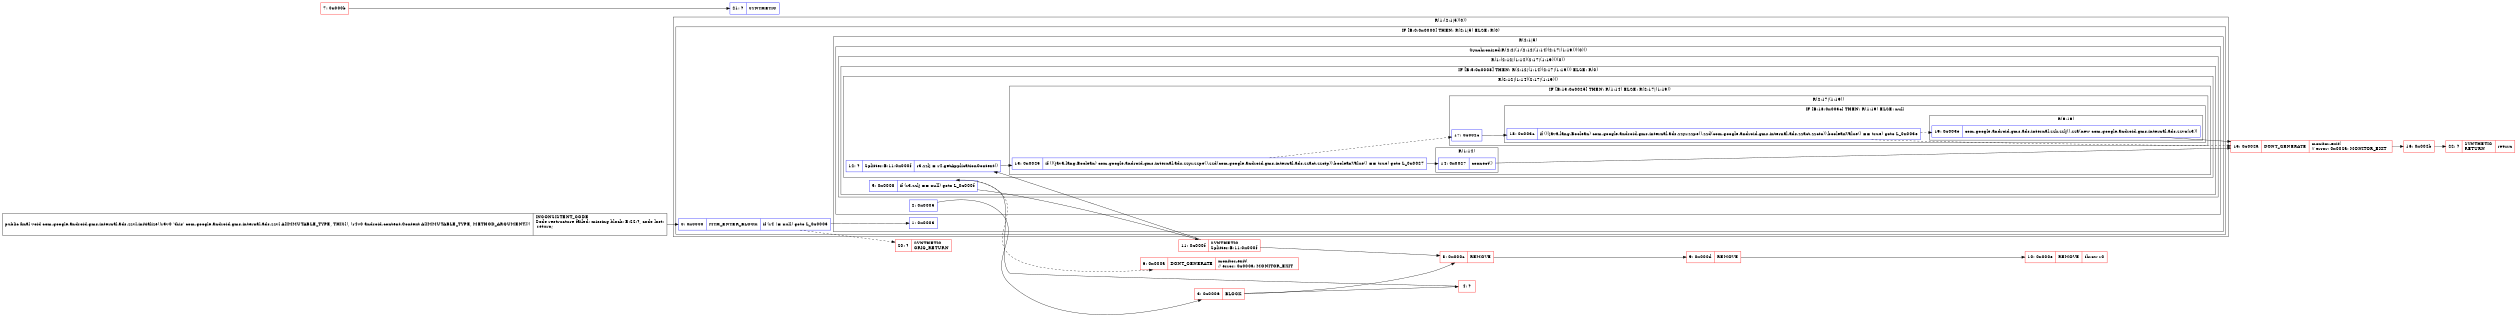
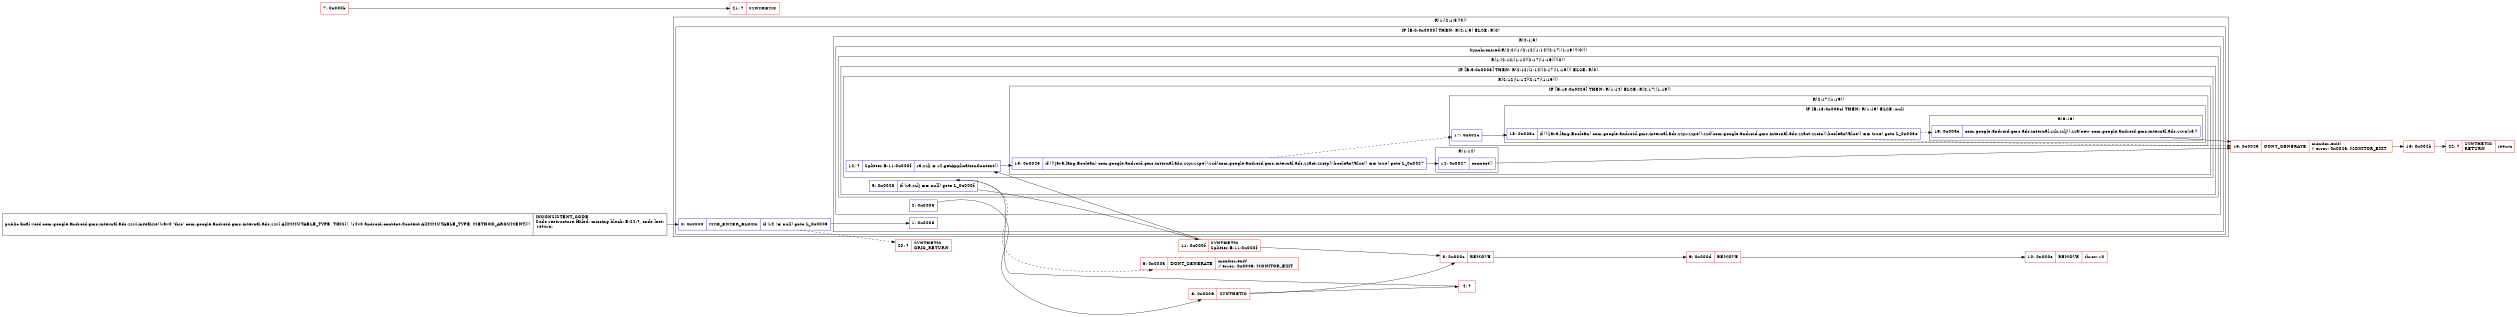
(755, 8) -> (755, 8)
(1233, 294) -> (1233, 294)
